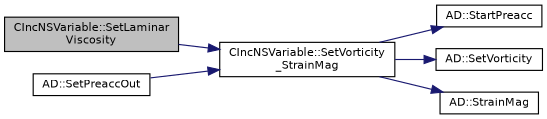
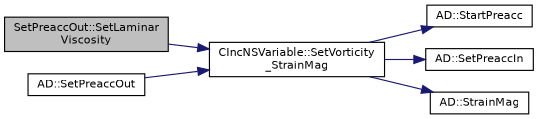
(92, 34) -> (86, 34)
(489, 60) -> (480, 60)
